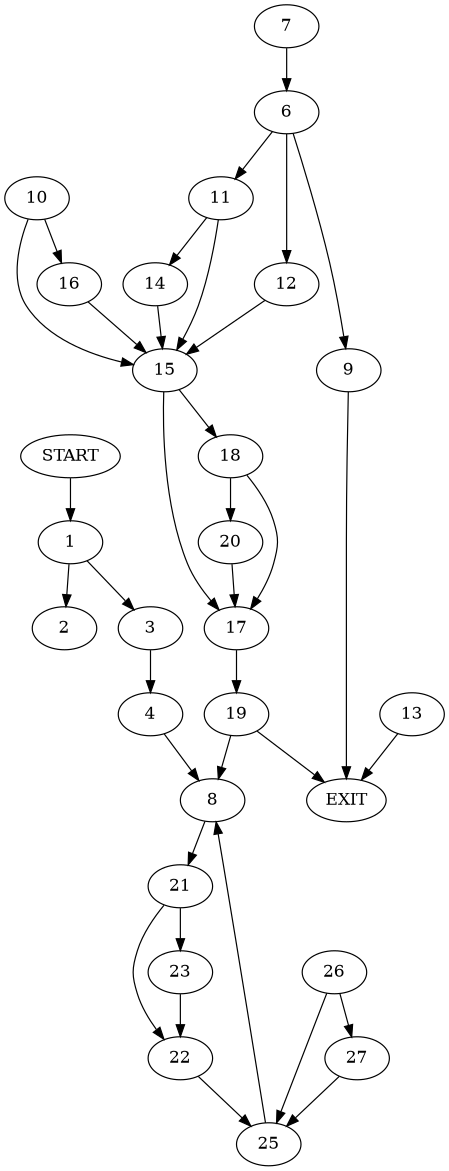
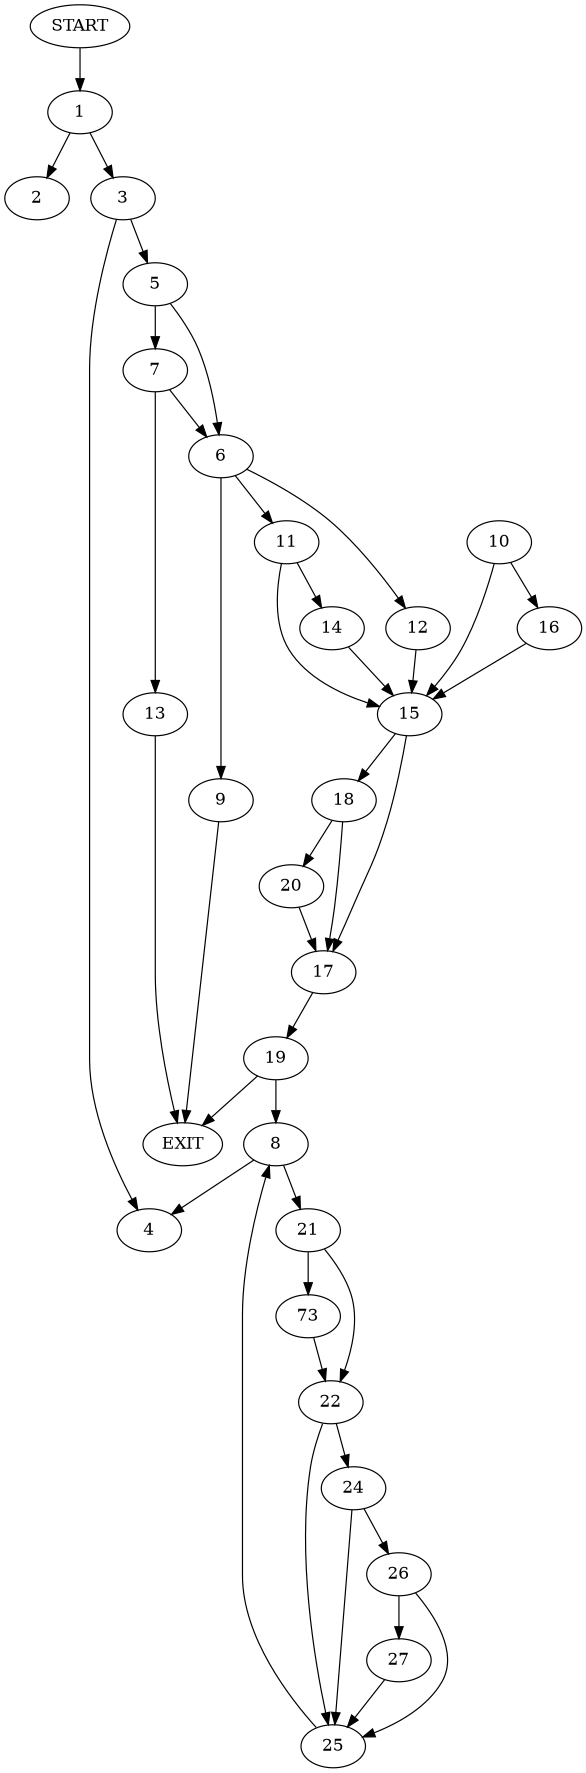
none -> (155, 284)
none -> (155, 536)
(178, 752) -> (218, 1184)
(180, 972) -> (308, 1316)
none -> (354, 1488)
